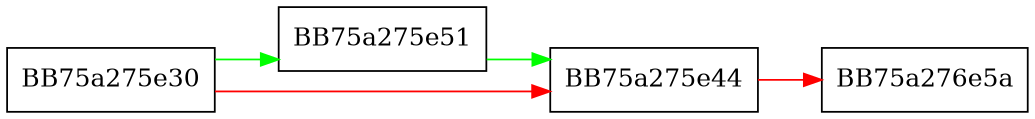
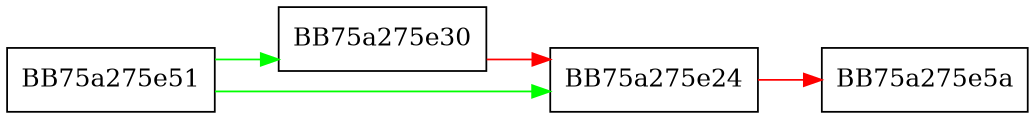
(238, 59) -> (238, 59)
(654, 80) -> (654, 80)
(925, 80) -> (925, 80)
